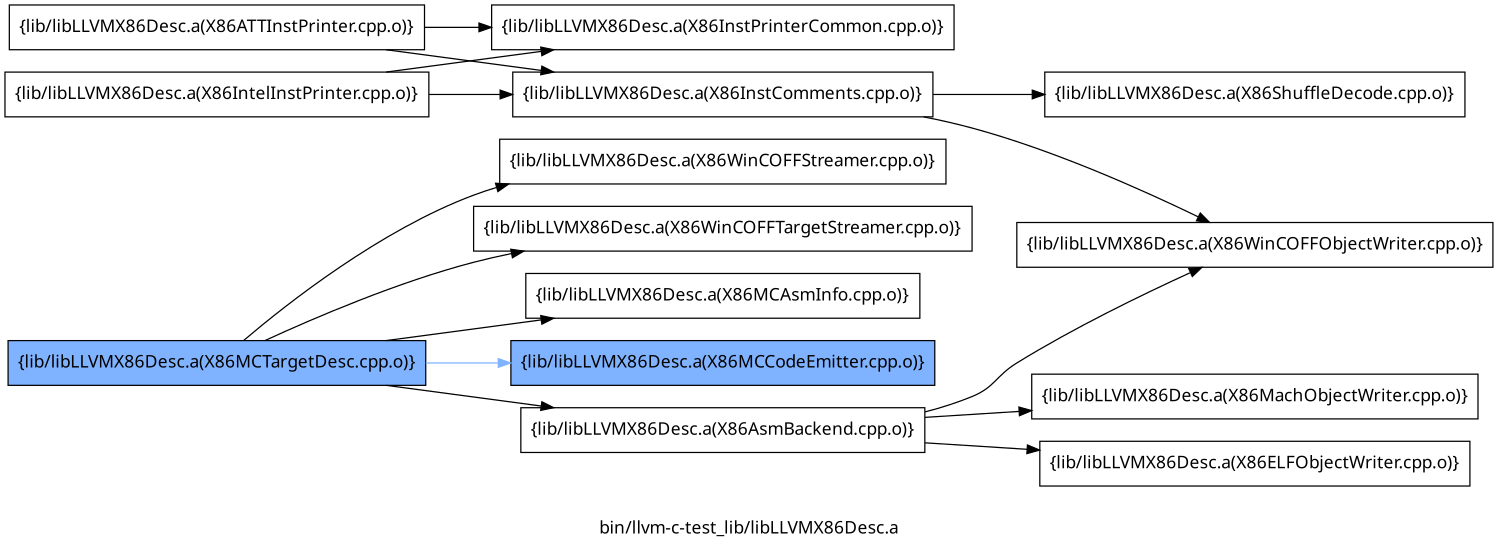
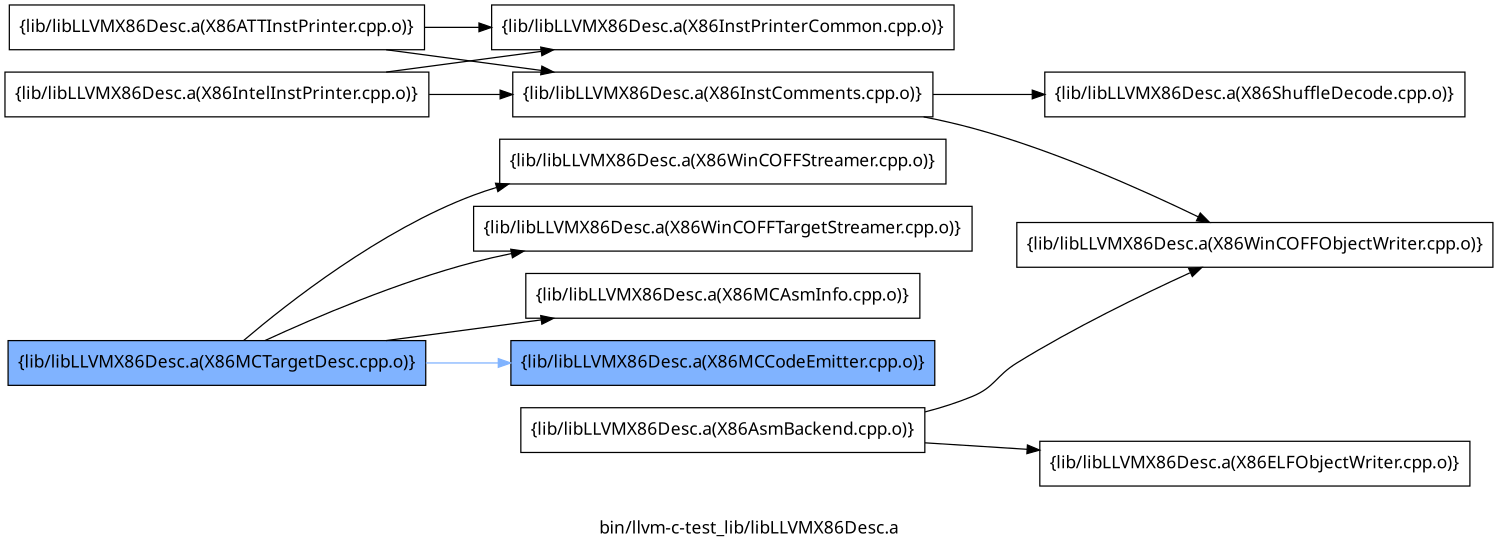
(464, 396) -> none
(1255, 397) -> none
